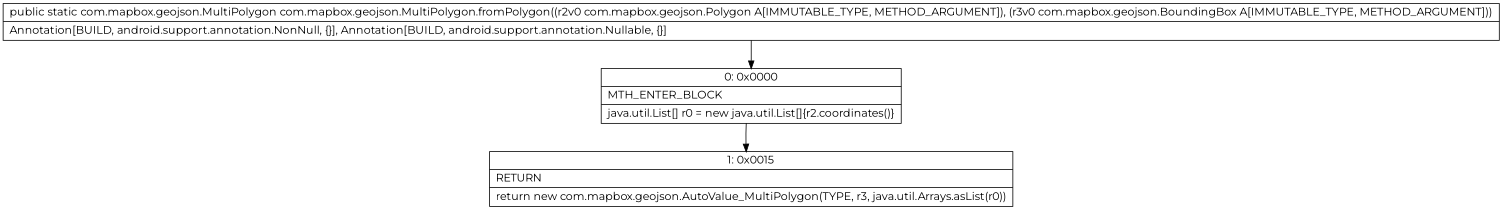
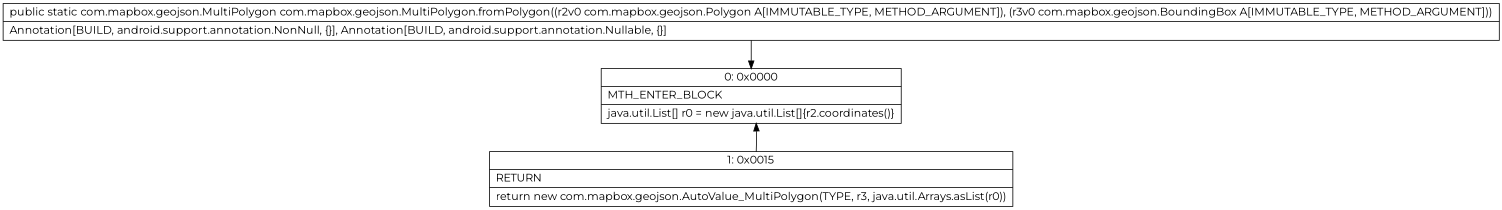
(746, 134) -> (756, 142)
